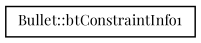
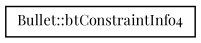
(100, 22) -> (100, 22)
